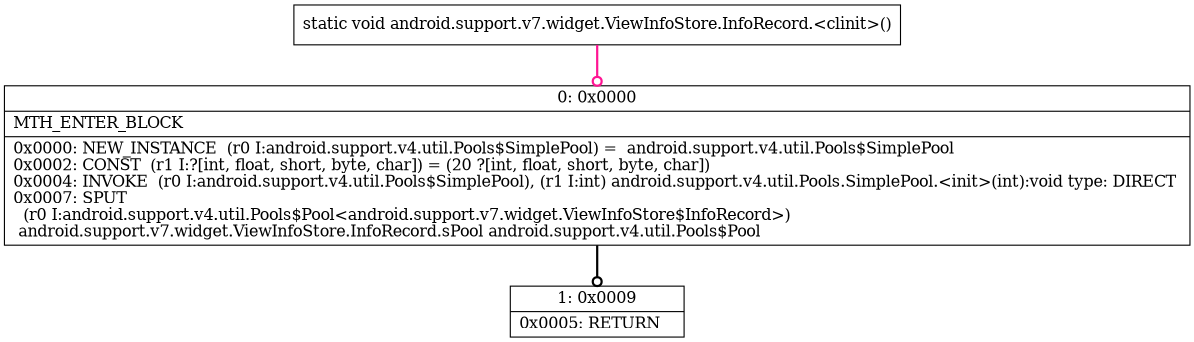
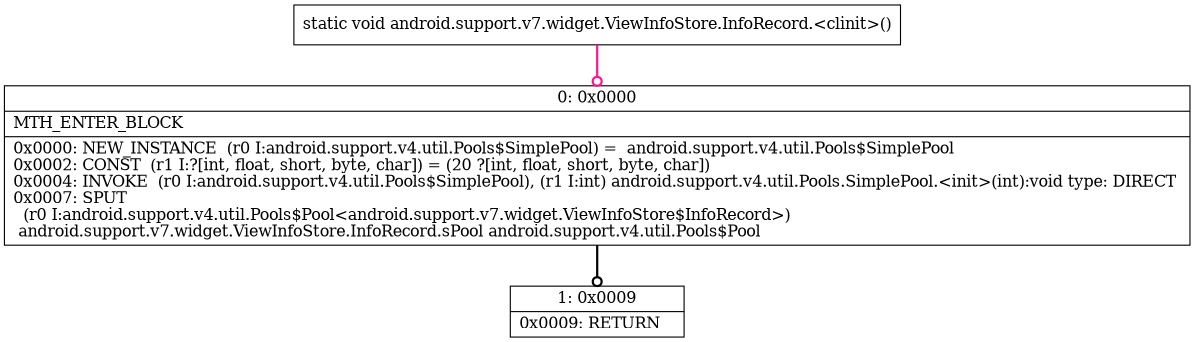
(597, 324) -> (597, 324)
